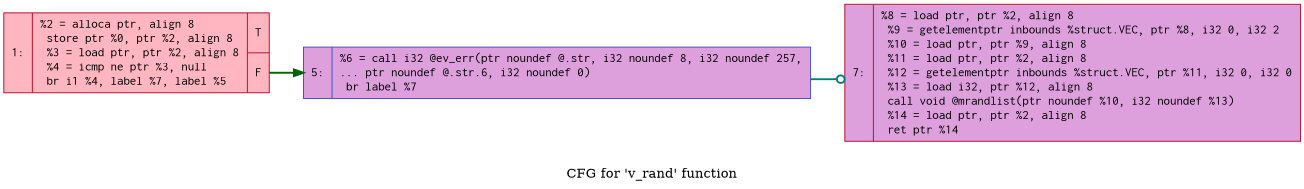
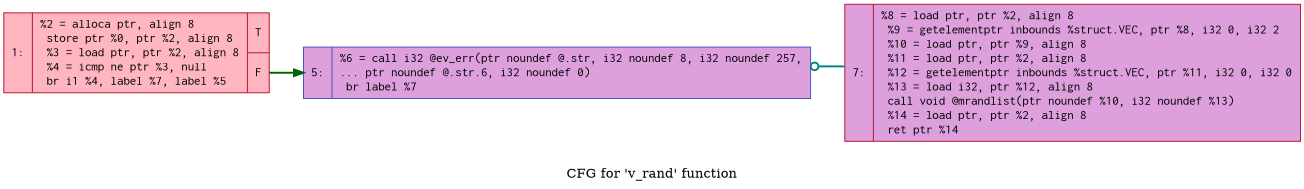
(824, 79) -> (831, 66)
